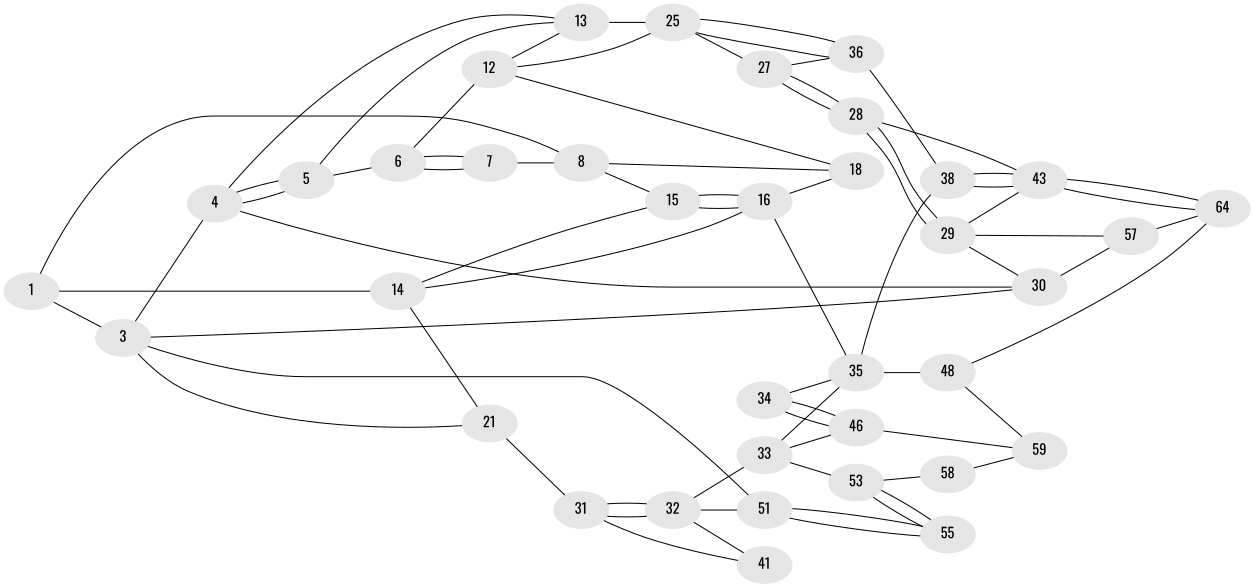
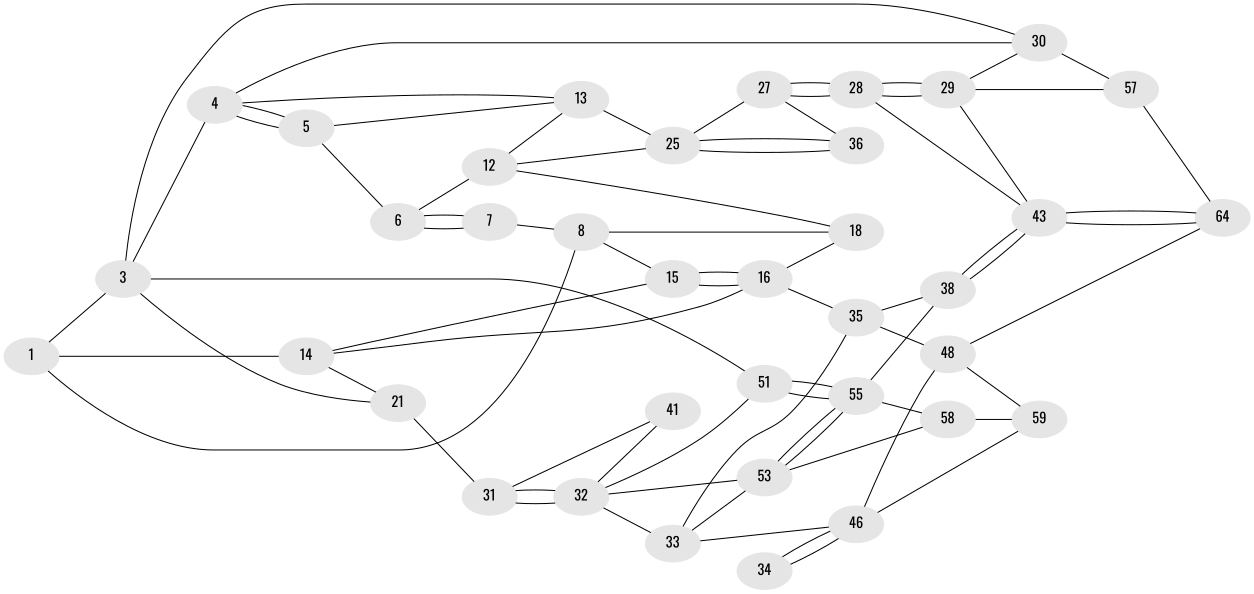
(903, 116) -> (902, 343)
(811, 386) -> none
none -> (902, 408)
none -> (893, 444)
none -> (673, 487)
